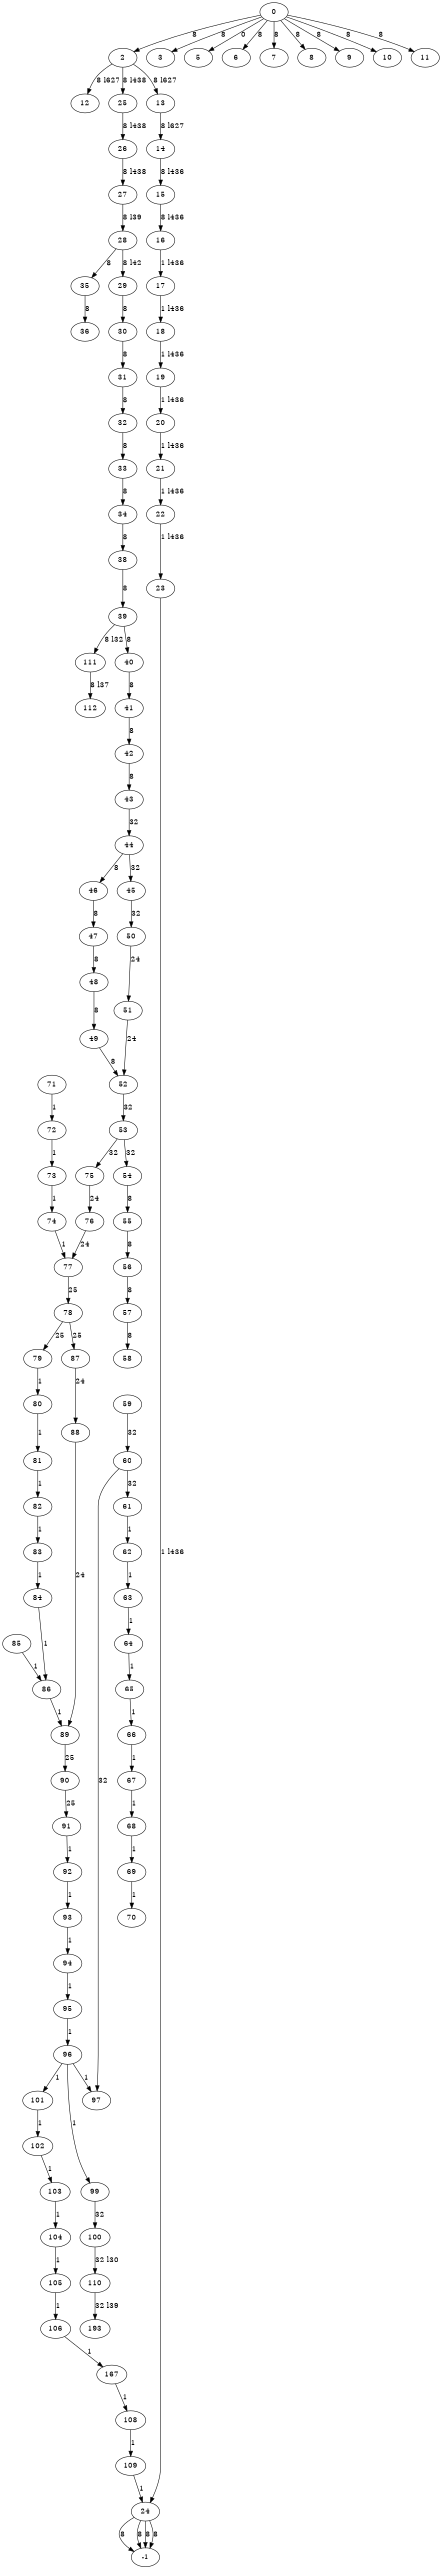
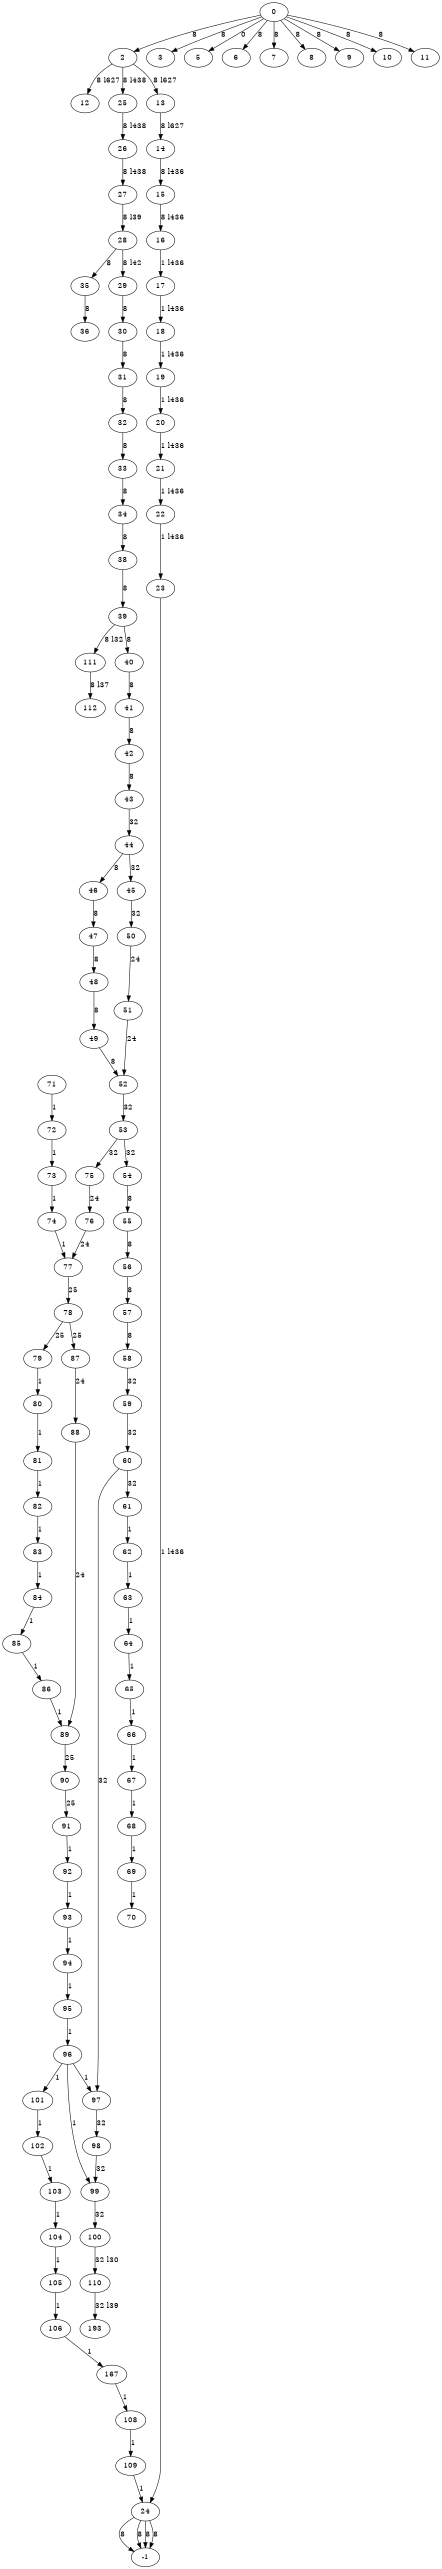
none -> (128, 1379)
(42, 1641) -> (28, 1619)
none -> (97, 2146)
